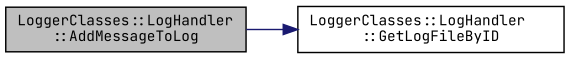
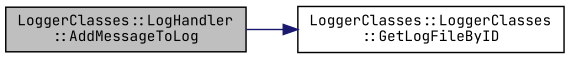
(431, 29) -> (431, 29)
